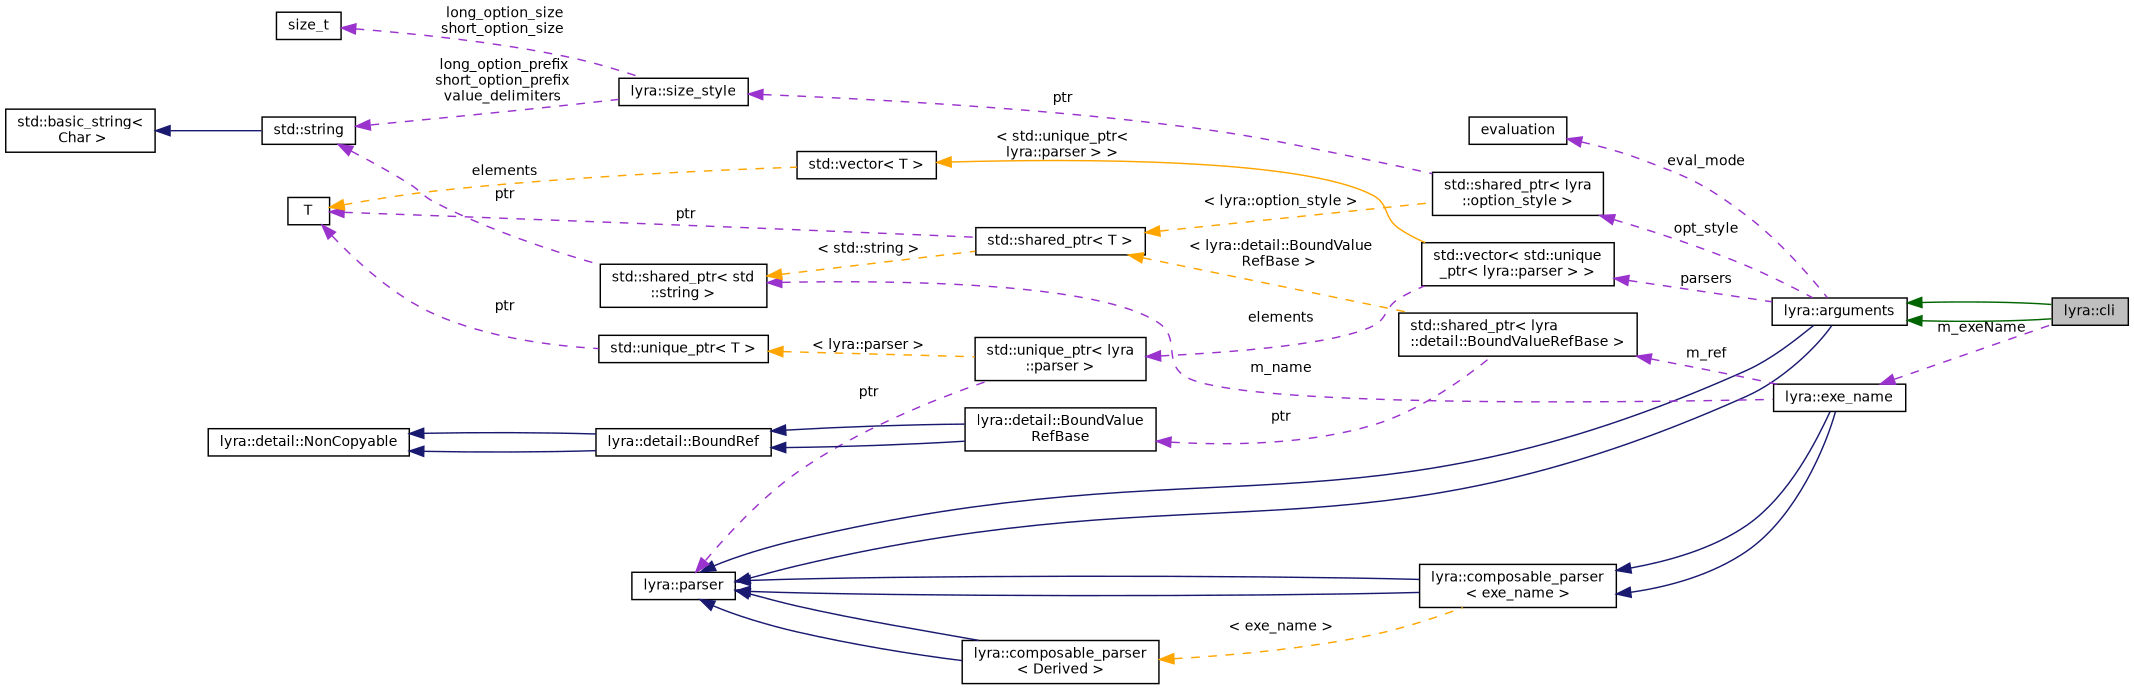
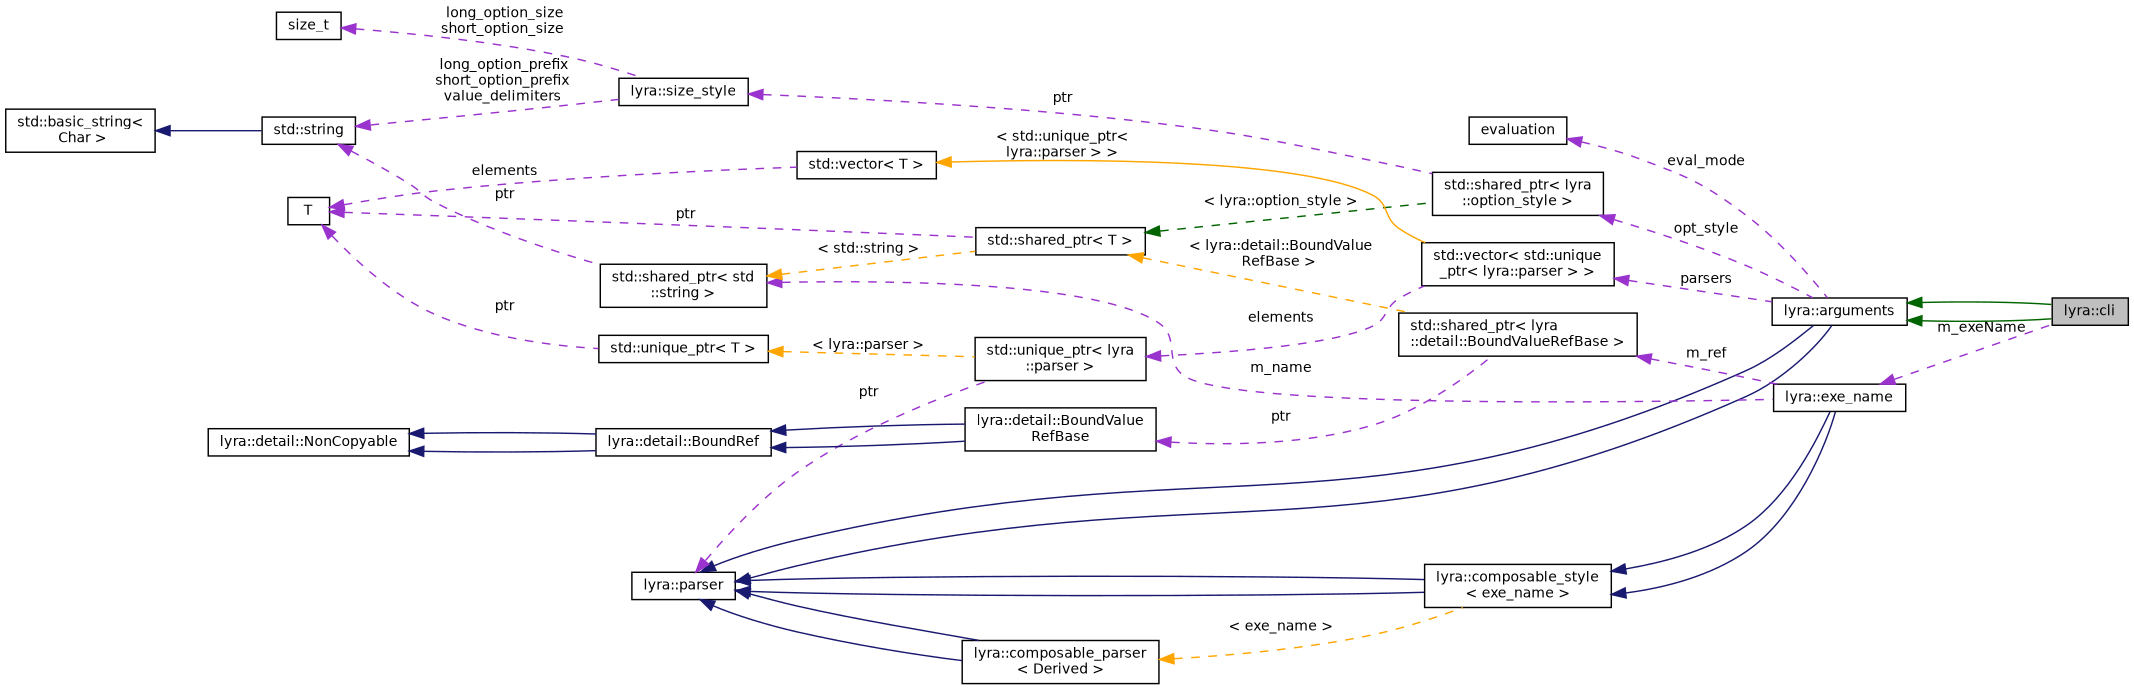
(570, 179) -> (570, 179)
(1296, 217) -> (1296, 217)
(1518, 586) -> (1518, 586)
